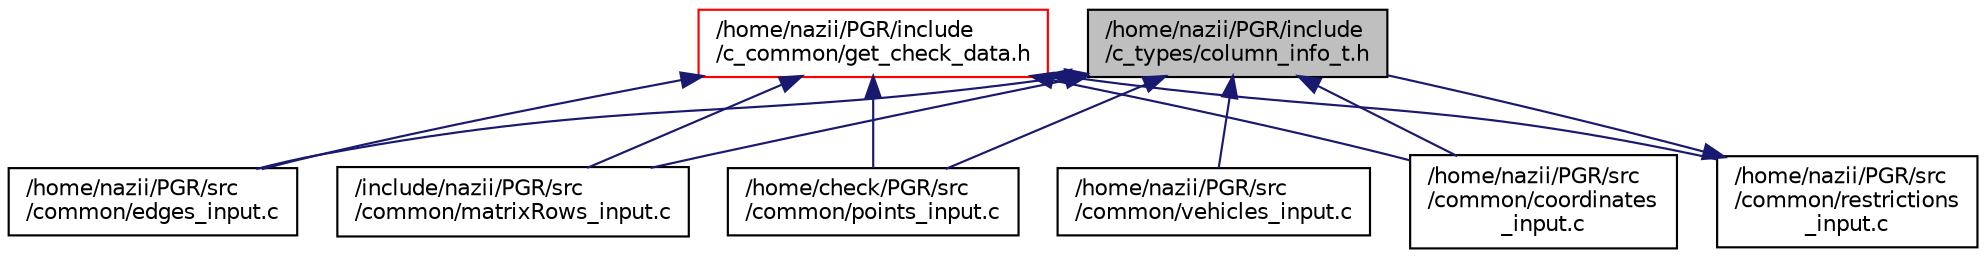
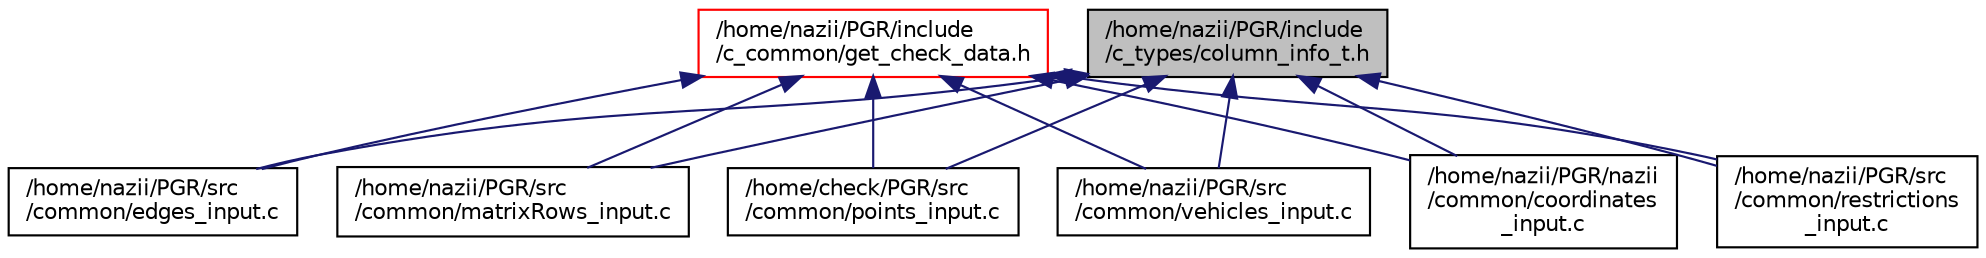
(1546, 112) -> (1481, 105)
none -> (1067, 133)
(513, 202) -> (513, 202)
(1544, 202) -> (1544, 202)
